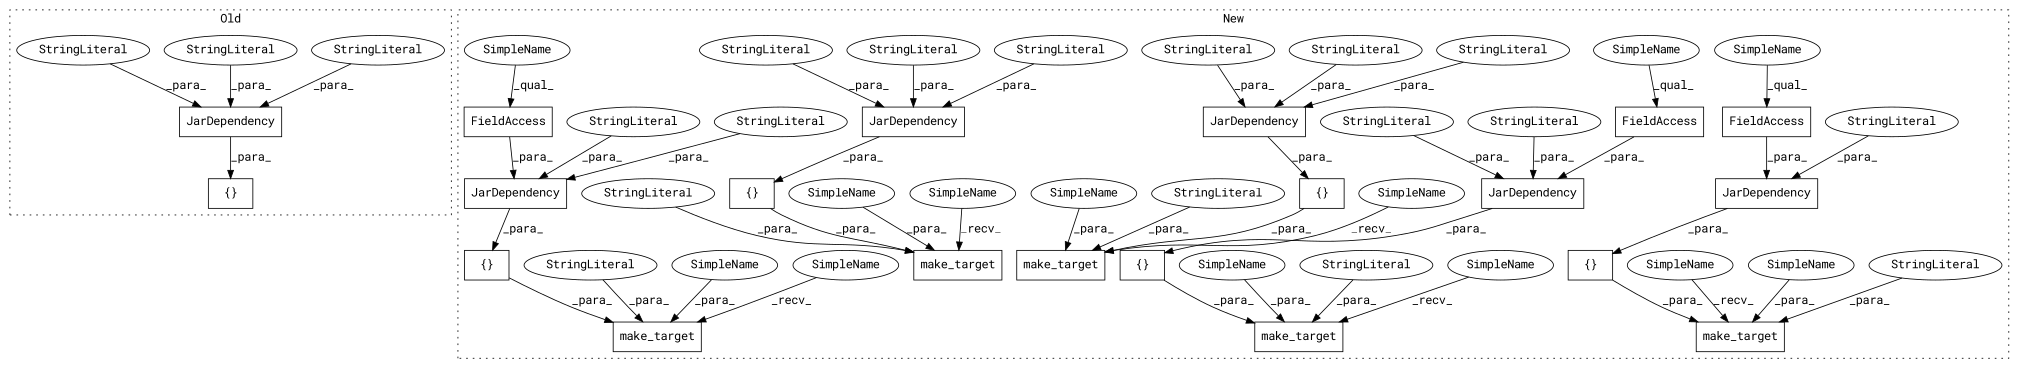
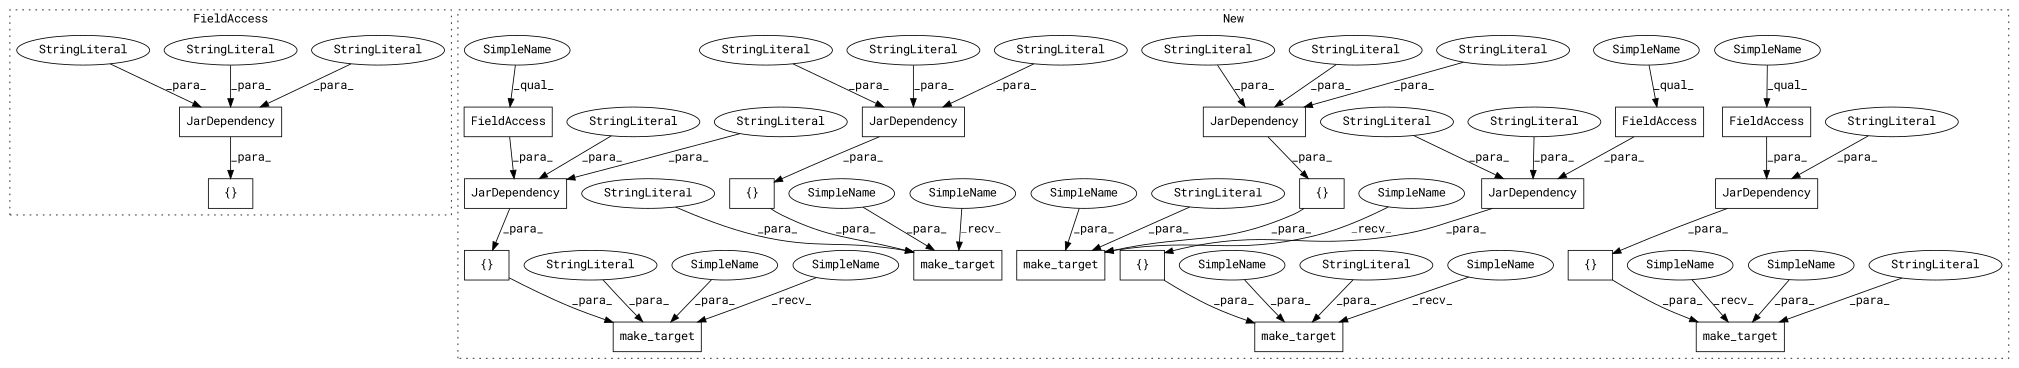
(231, 19) -> (231, 19)
